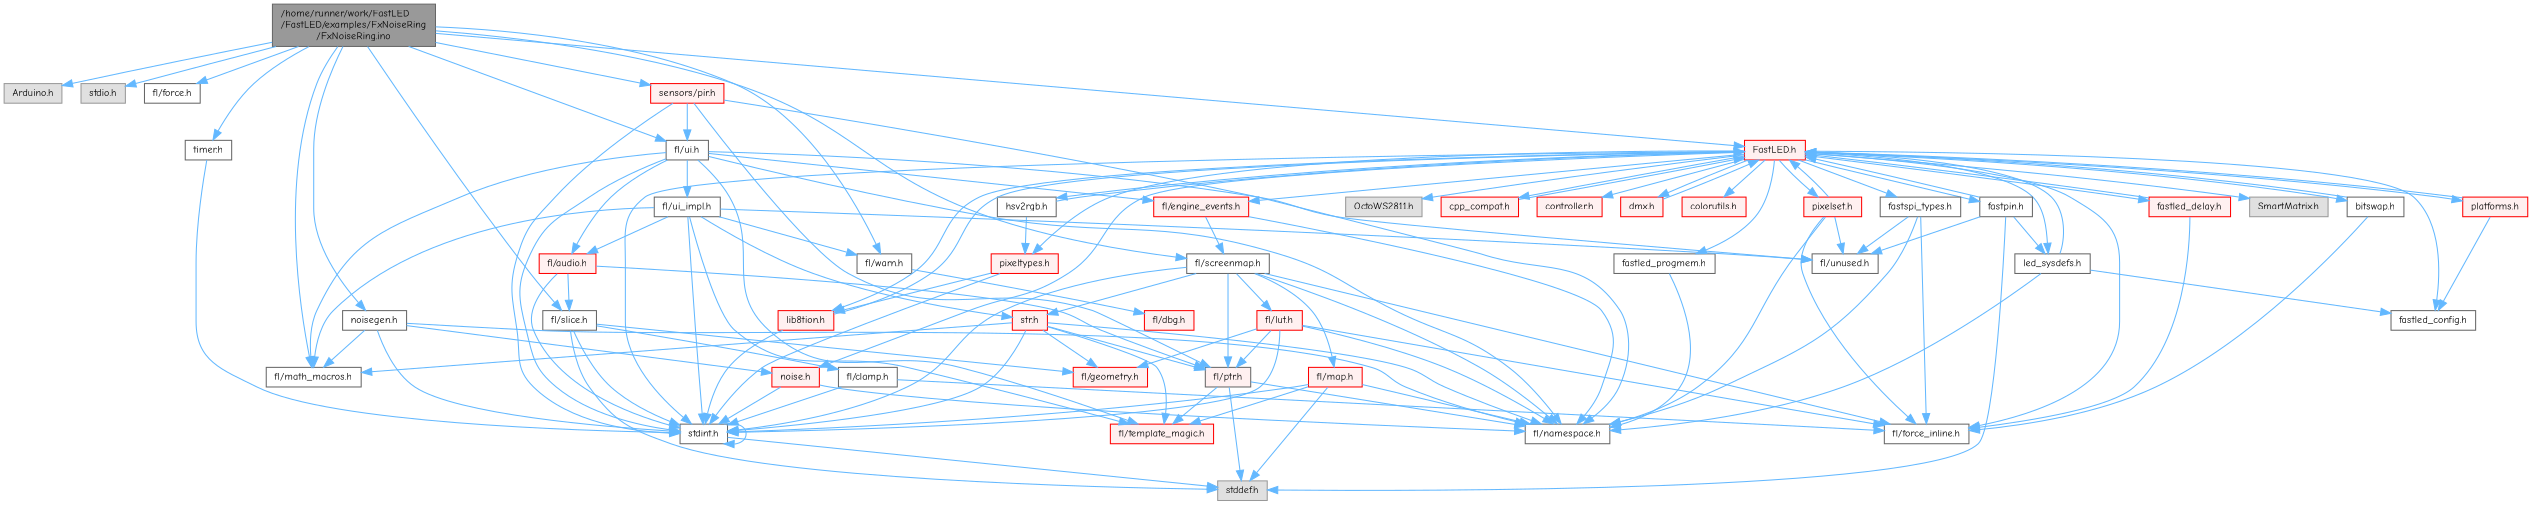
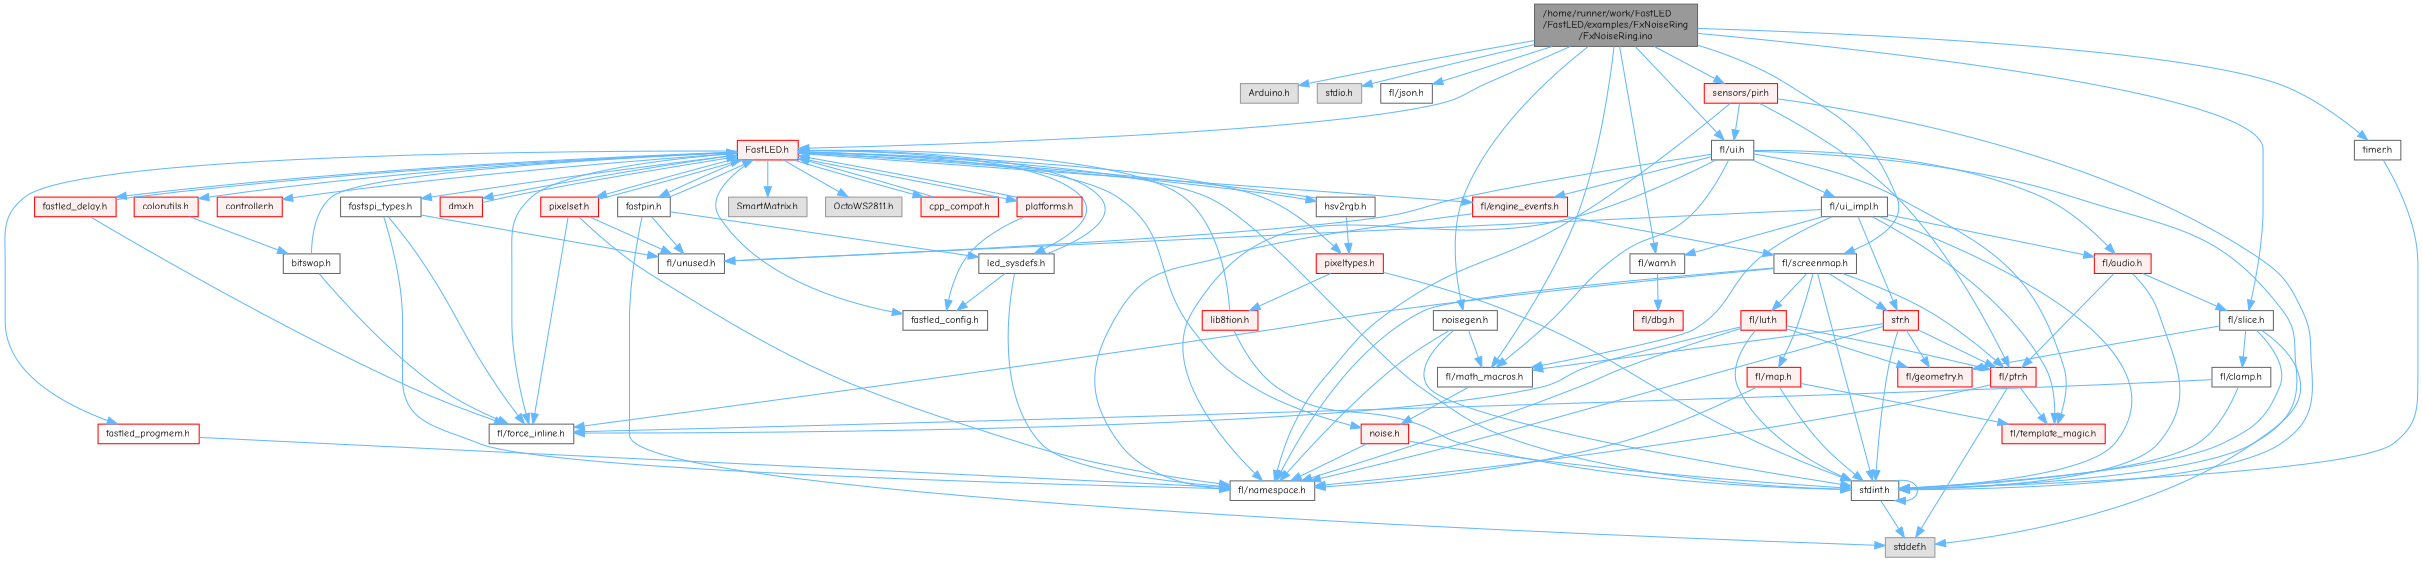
(172, 93) -> (1407, 93)
(1270, 166) -> none
(2072, 168) -> (234, 233)
(1665, 264) -> (149, 434)
(566, 346) -> (1454, 395)
(1158, 369) -> none
(1228, 377) -> (2013, 377)
(1292, 430) -> none
